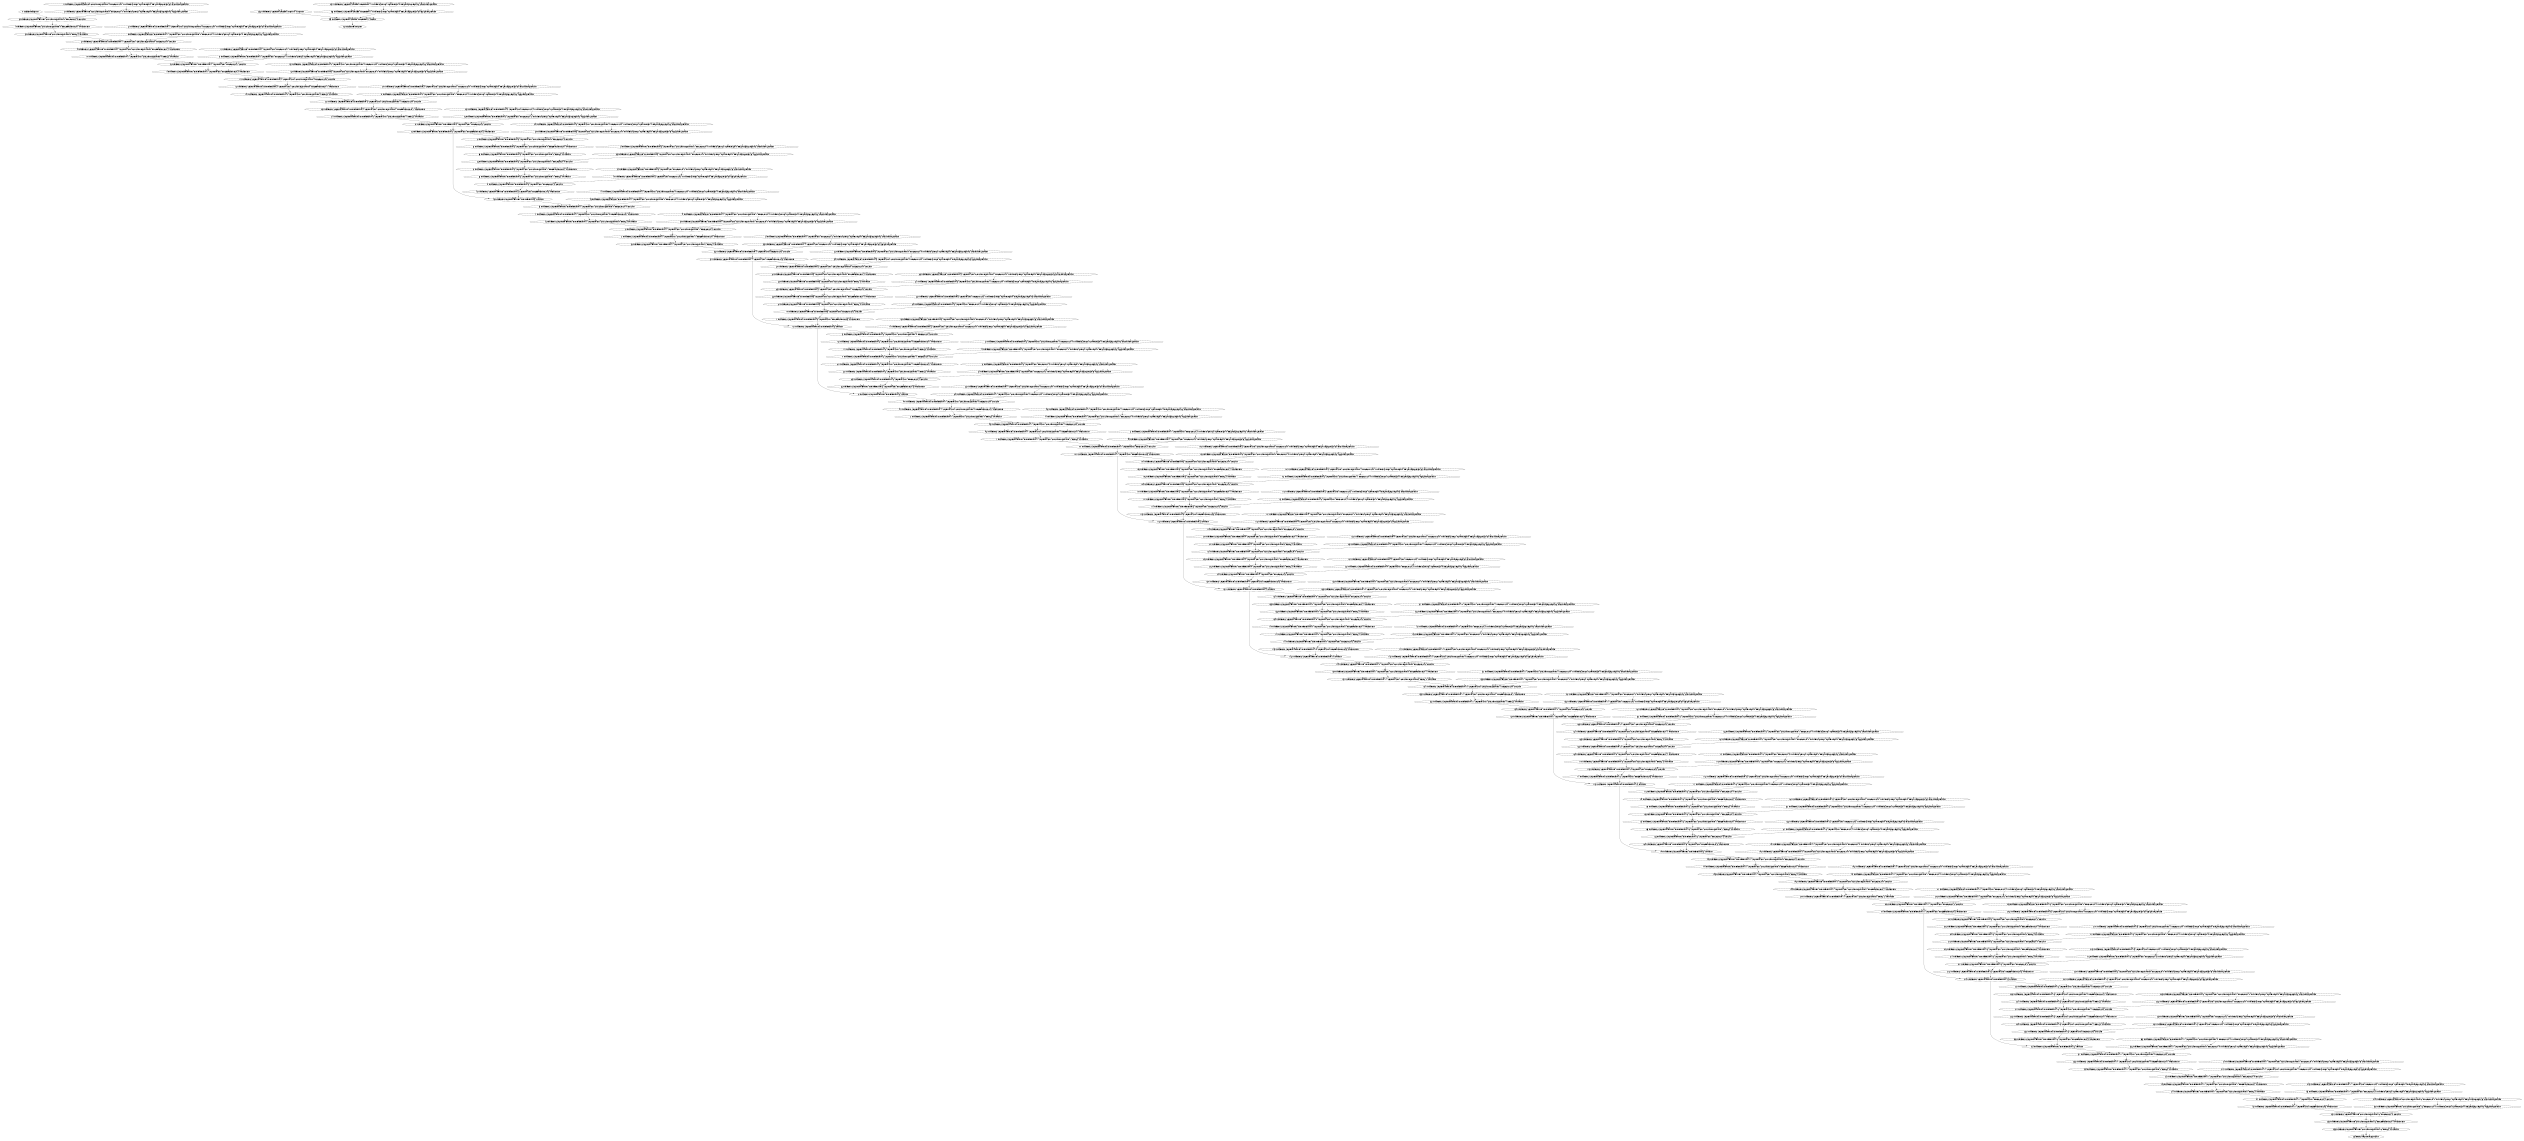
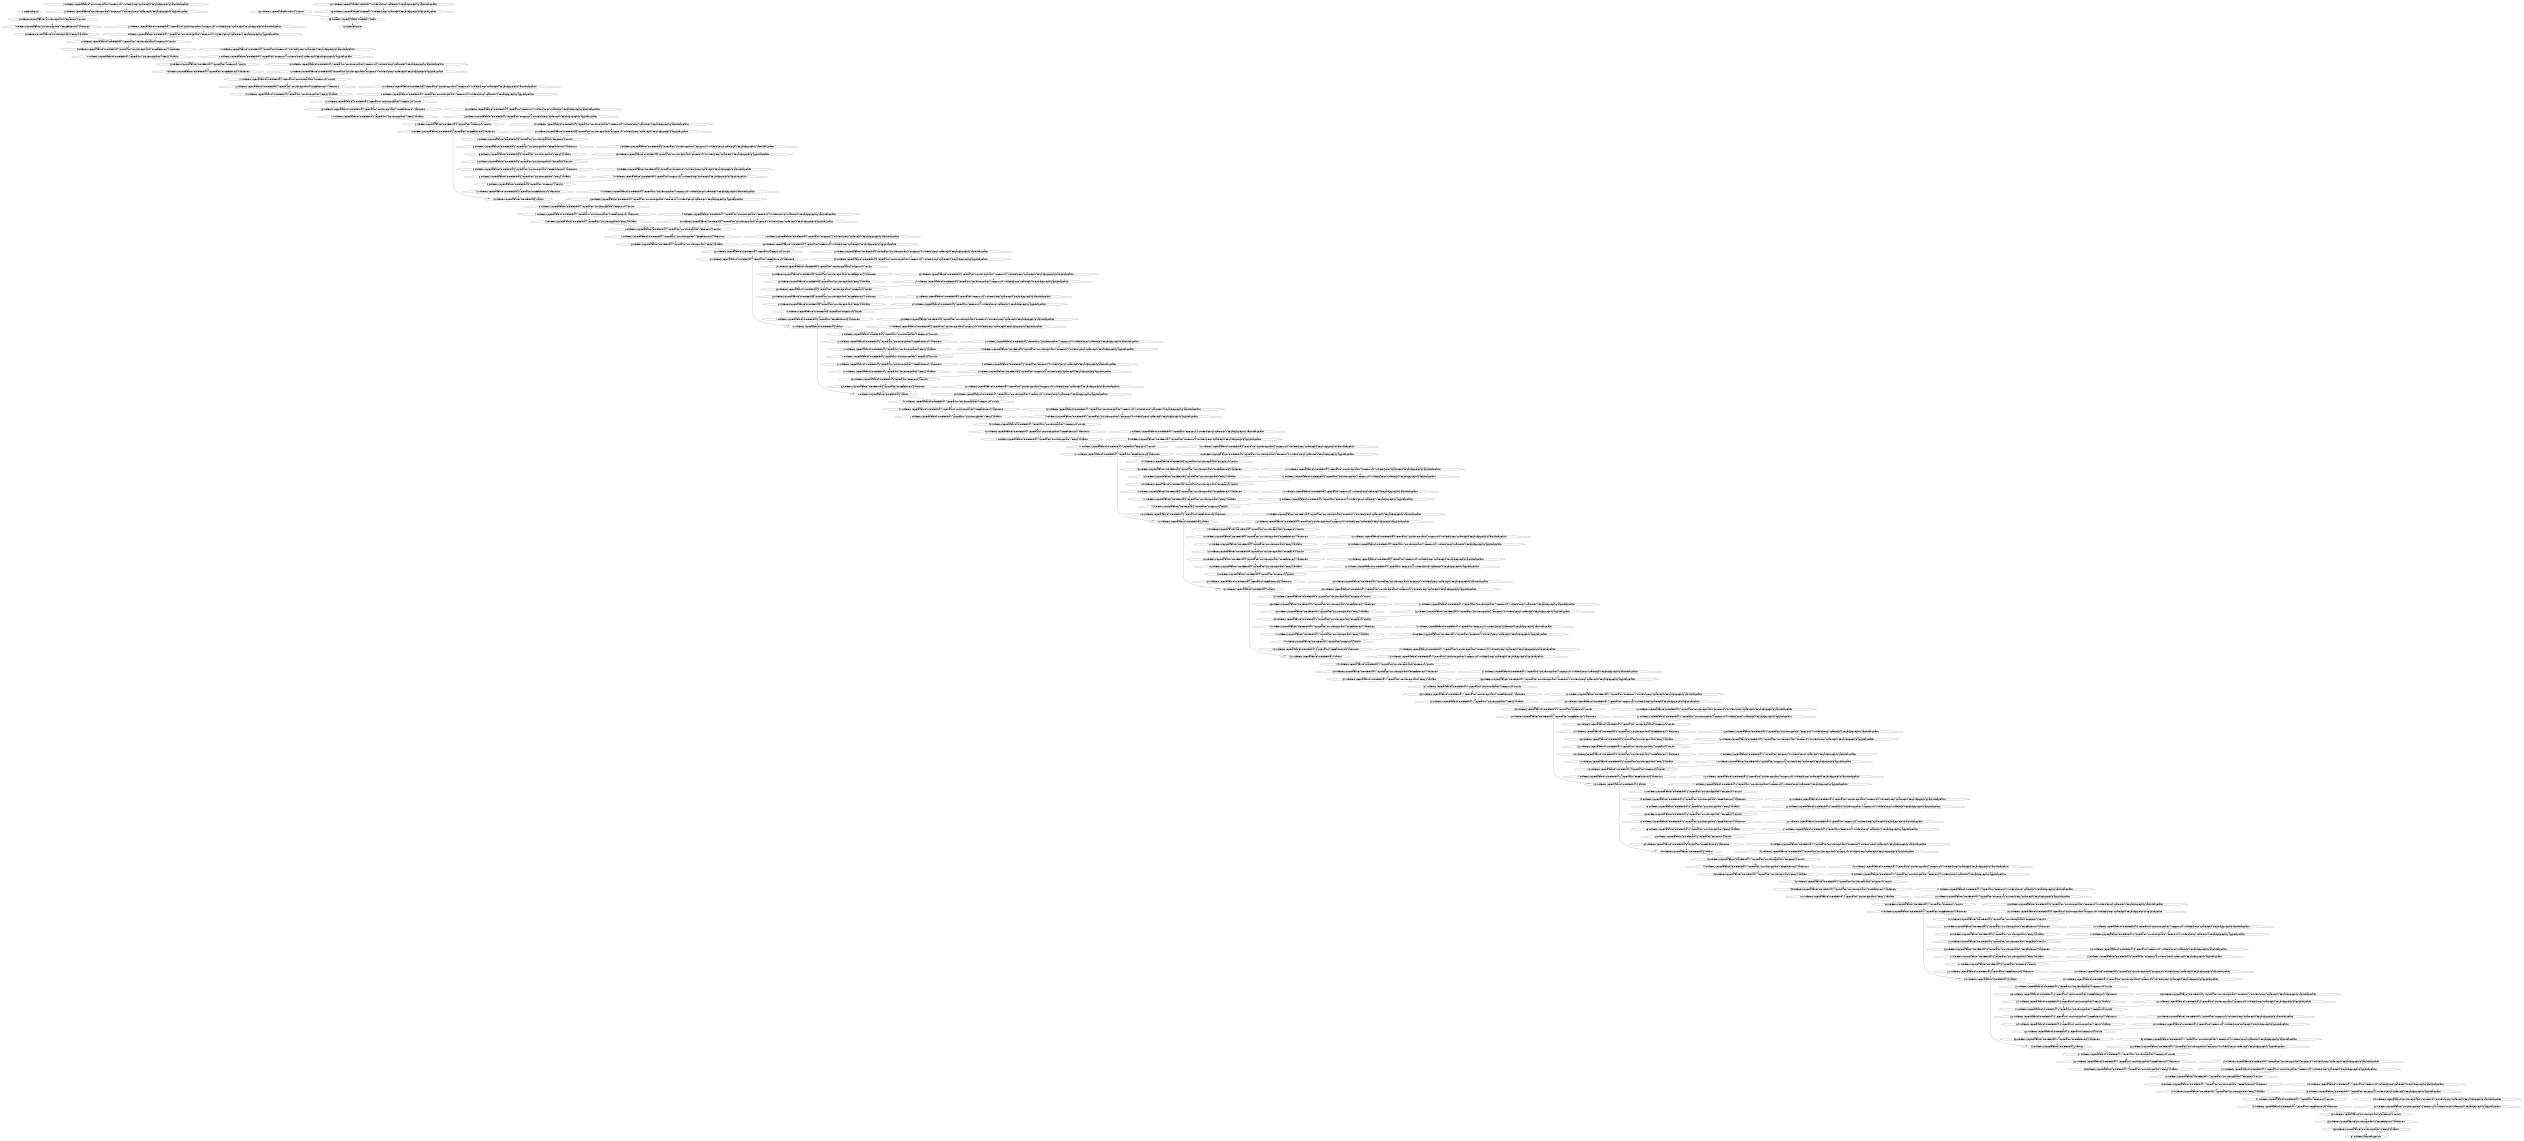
(2366, 1137) -> (2366, 1137)
